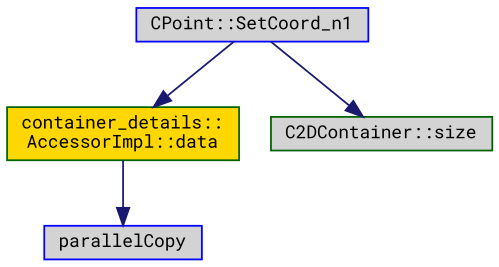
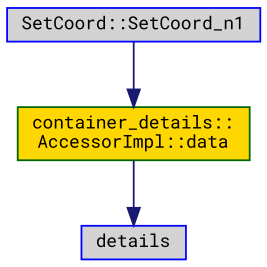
(252, 25) -> (134, 25)
(382, 134) -> none
(123, 243) -> (134, 243)
